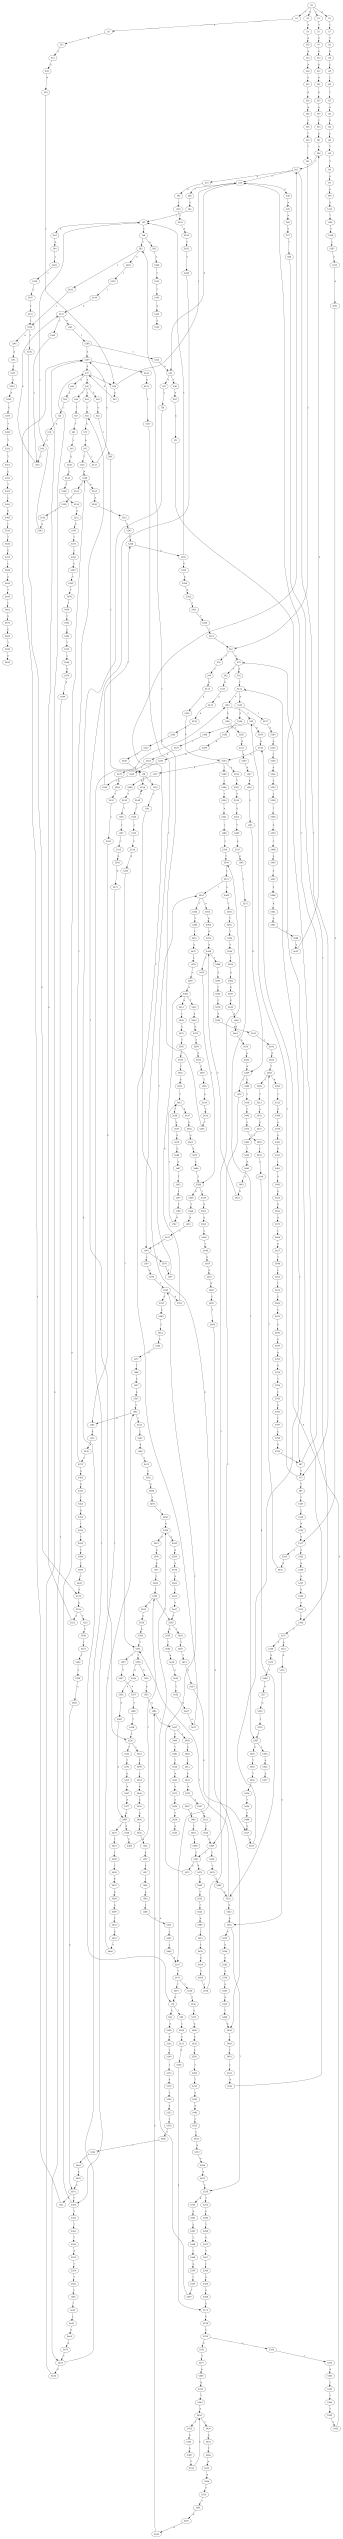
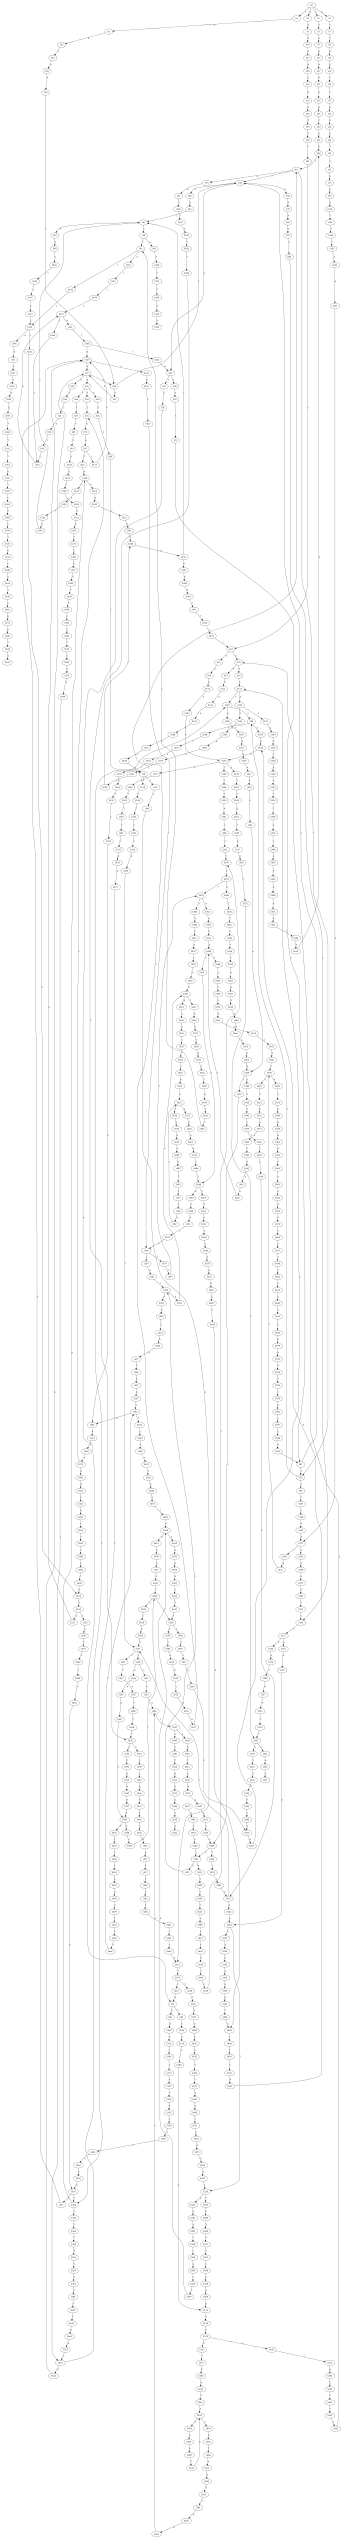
(140, 795) -> (138, 793)
